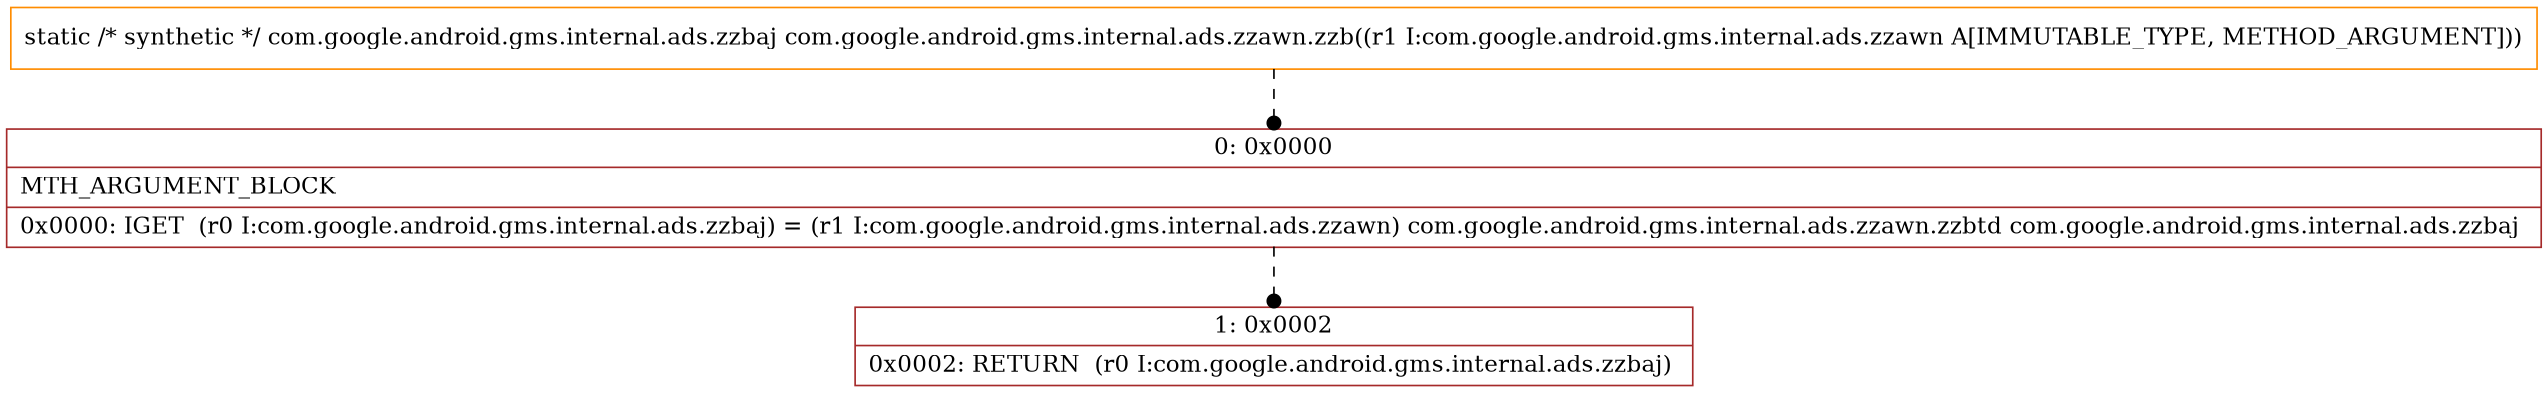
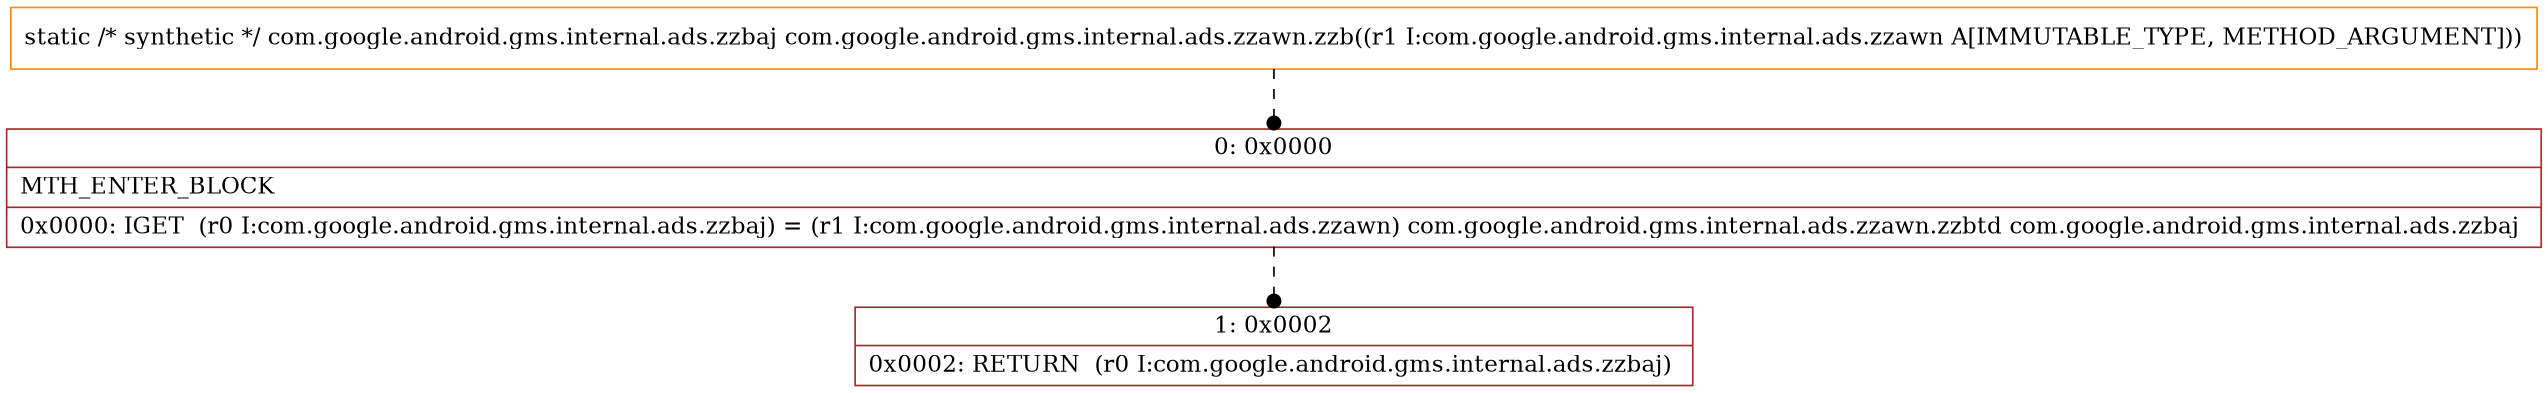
(178, 187) -> (148, 187)
